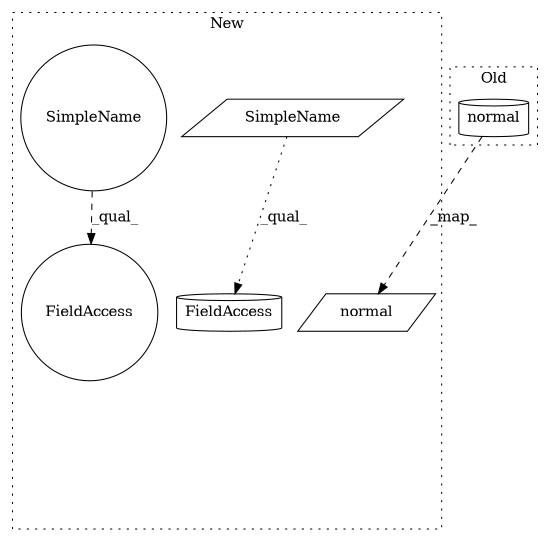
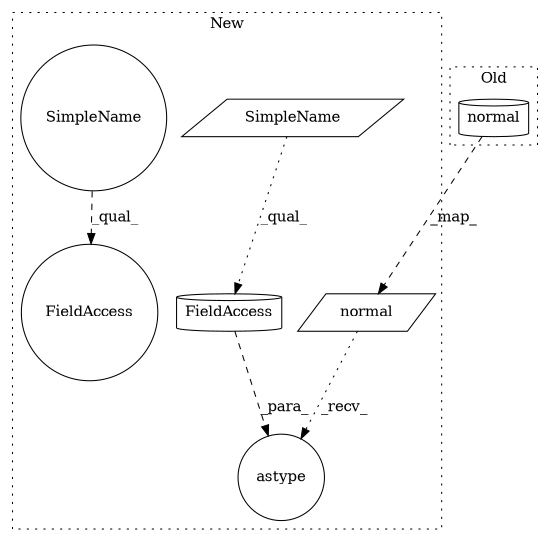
none -> (281, 477)
